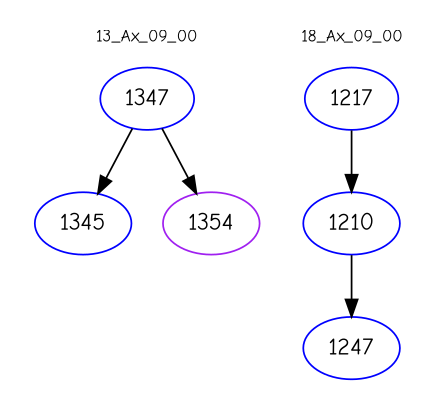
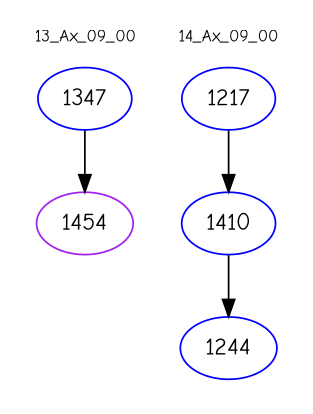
(352, 37) -> (229, 37)
(83, 223) -> none
(211, 223) -> (85, 223)
(352, 223) -> (229, 223)
(352, 348) -> (229, 348)
